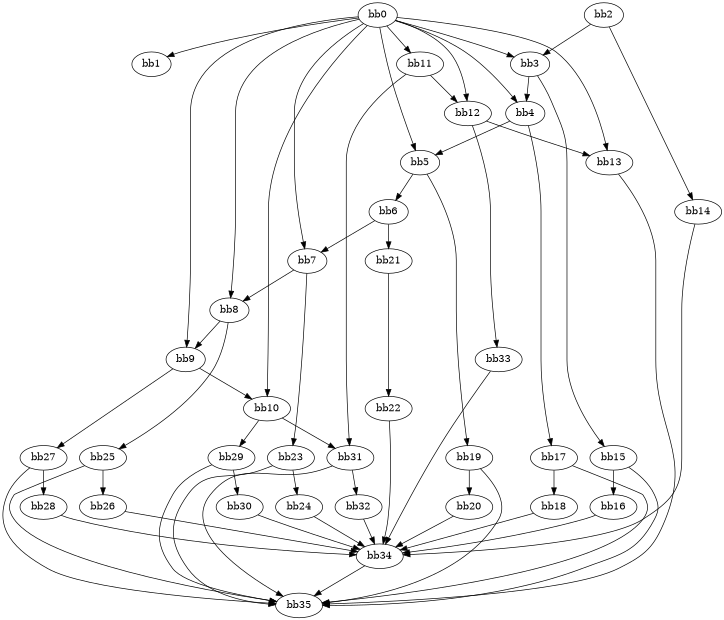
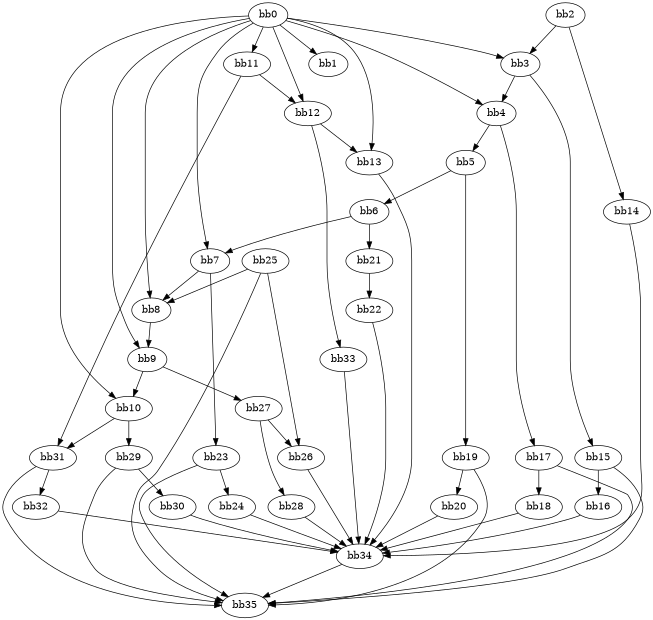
(394, 89) -> none
(192, 396) -> (216, 282)
(664, 521) -> (412, 358)
(93, 583) -> (277, 430)
